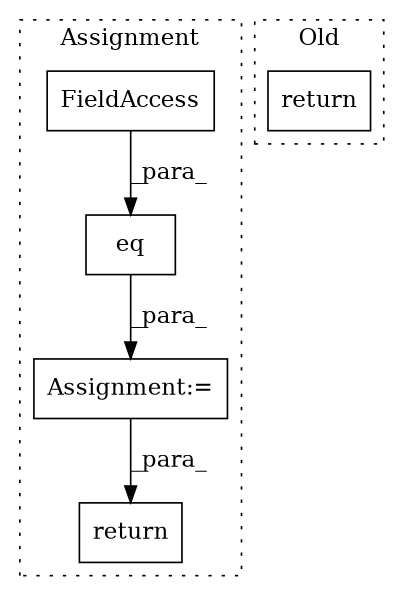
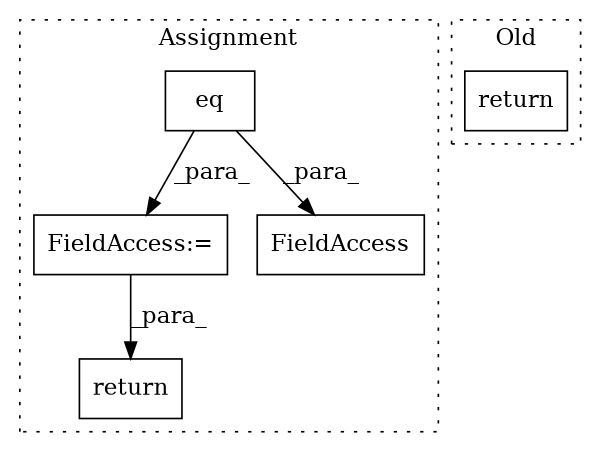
(131, 165) -> (270, 167)
(131, 389) -> (131, 245)
